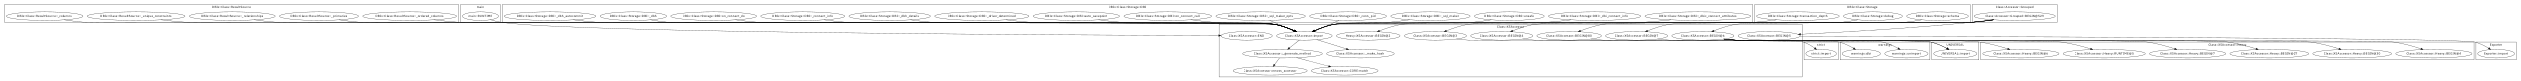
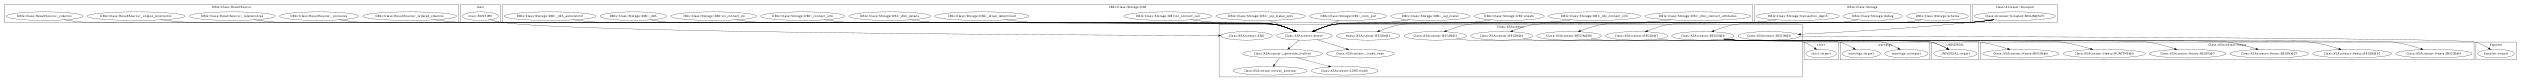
(1076, 16) -> none
(1861, 54) -> (1861, 54)
